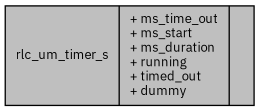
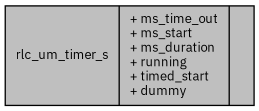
(166, 77) -> (170, 77)
